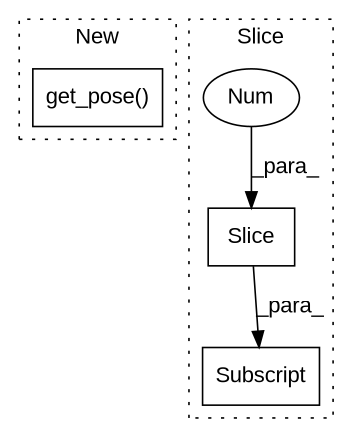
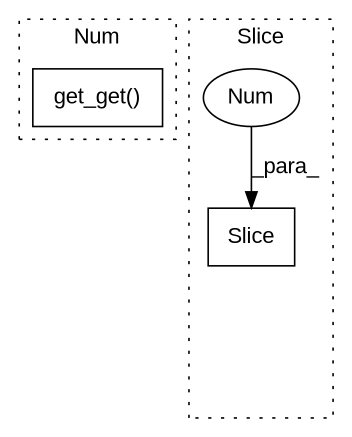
(98, 38) -> (98, 38)
(98, 98) -> (98, 98)
(261, 376) -> none
